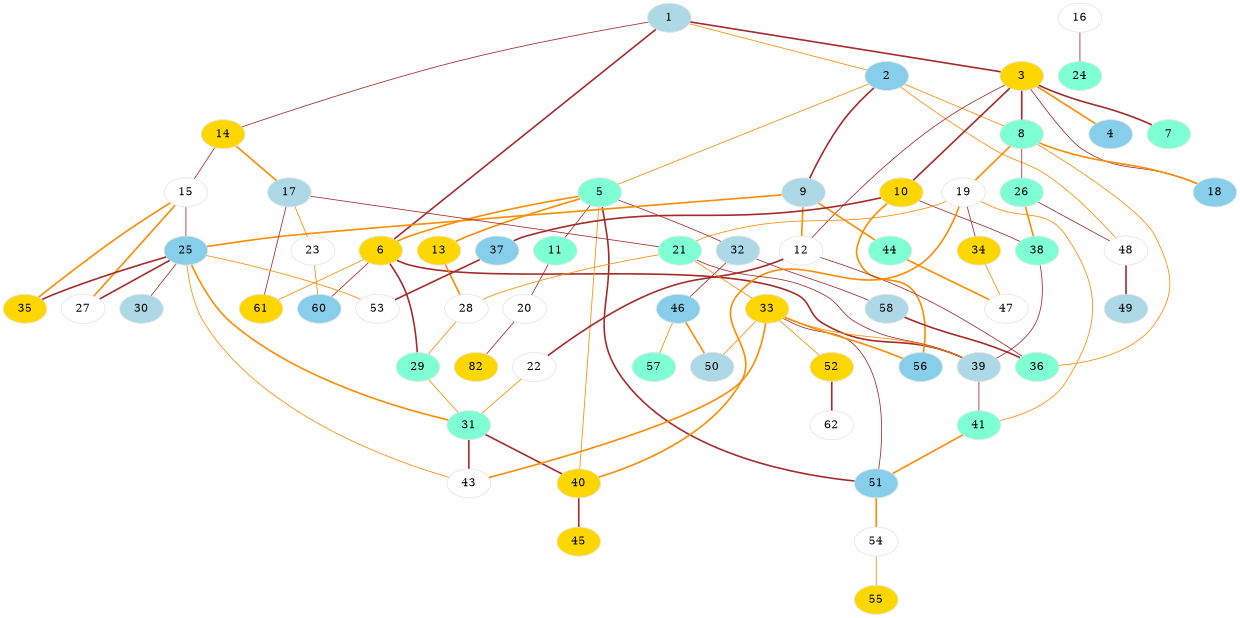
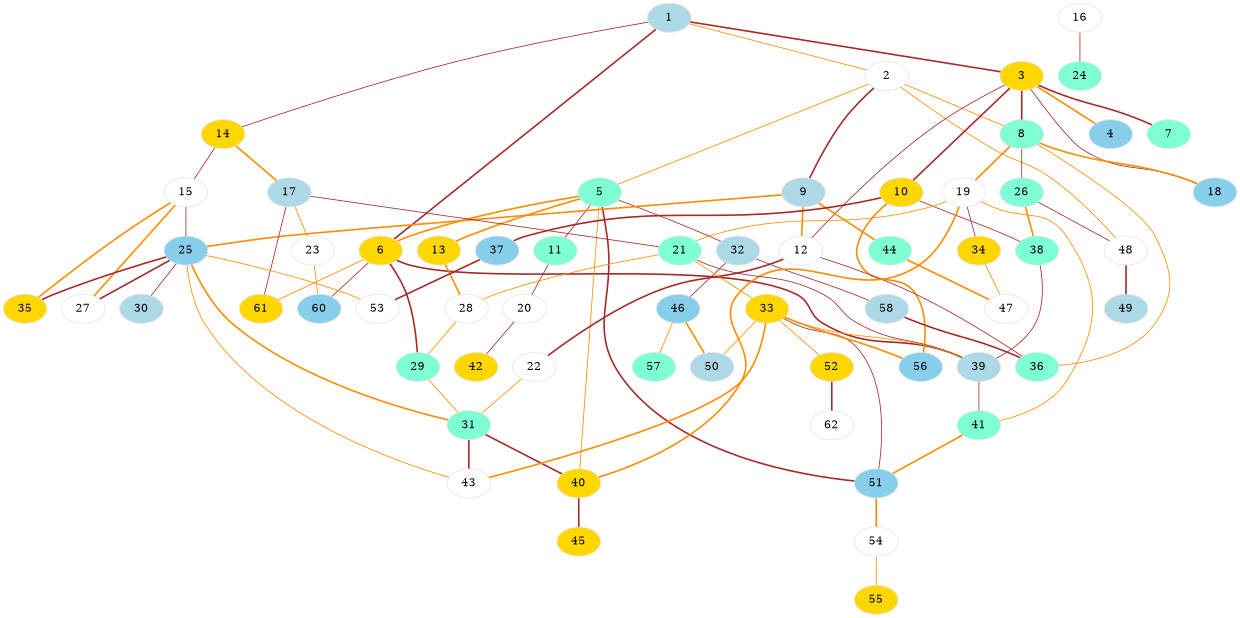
(887, 76) -> (887, 76)
(476, 367) -> (476, 367)
